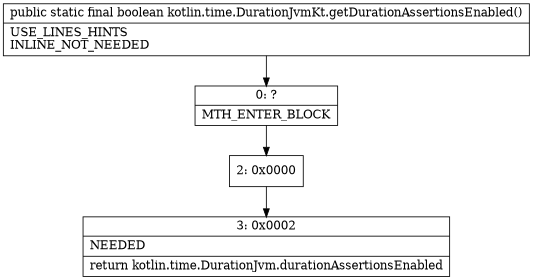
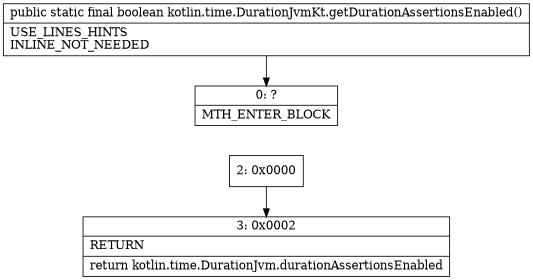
(266, 136) -> none
(118, 246) -> (117, 246)
